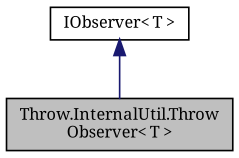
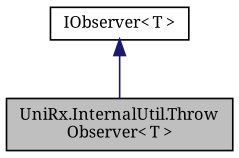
(120, 125) -> (120, 125)
